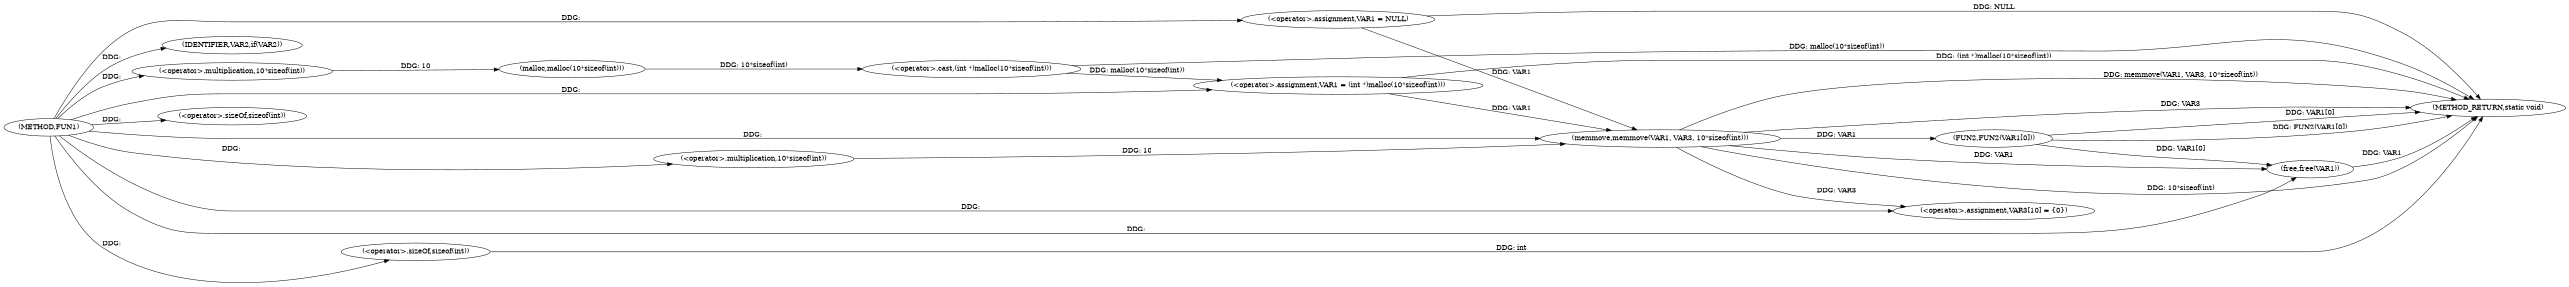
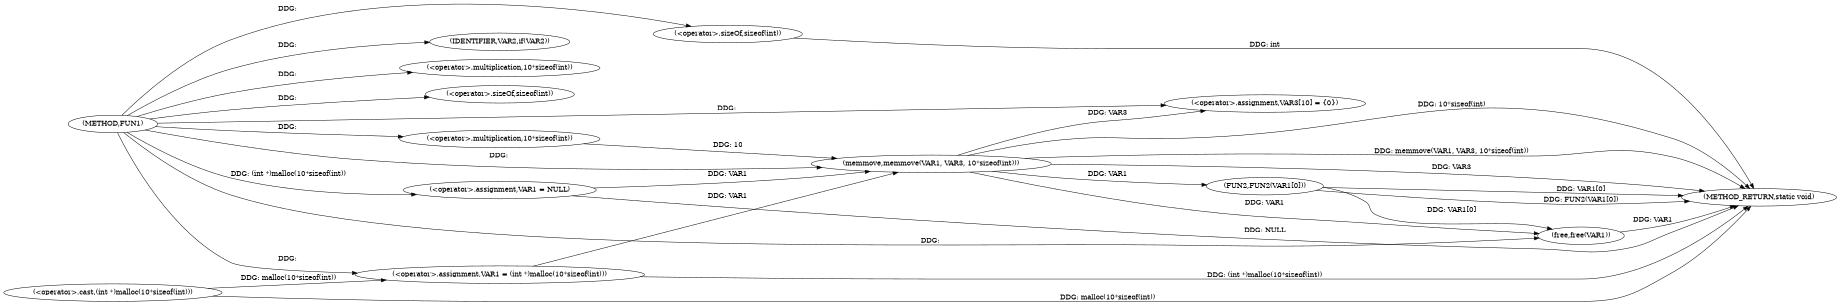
(572, 18) -> (288, 174)
(572, 69) -> none
